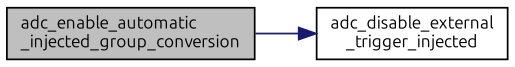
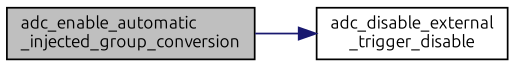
(412, 34) -> (412, 34)
